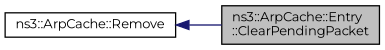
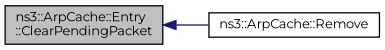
(205, 25) -> (192, 25)
